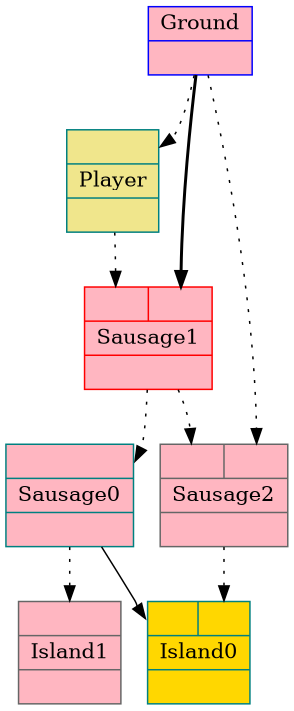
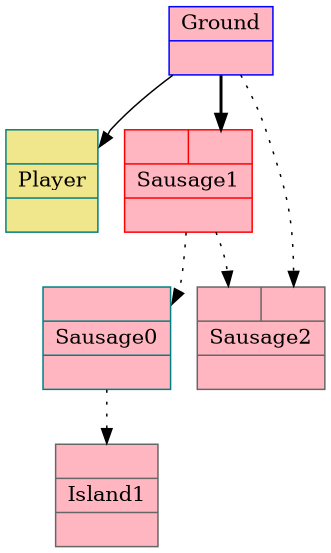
(182, 119) -> (138, 103)
(115, 252) -> none
(199, 653) -> none
